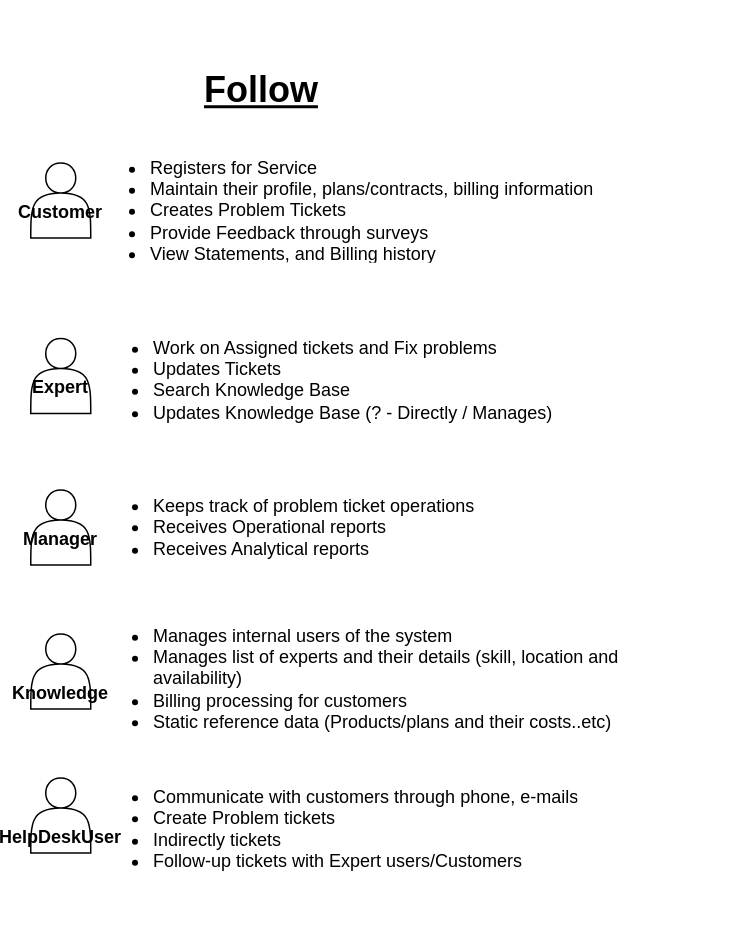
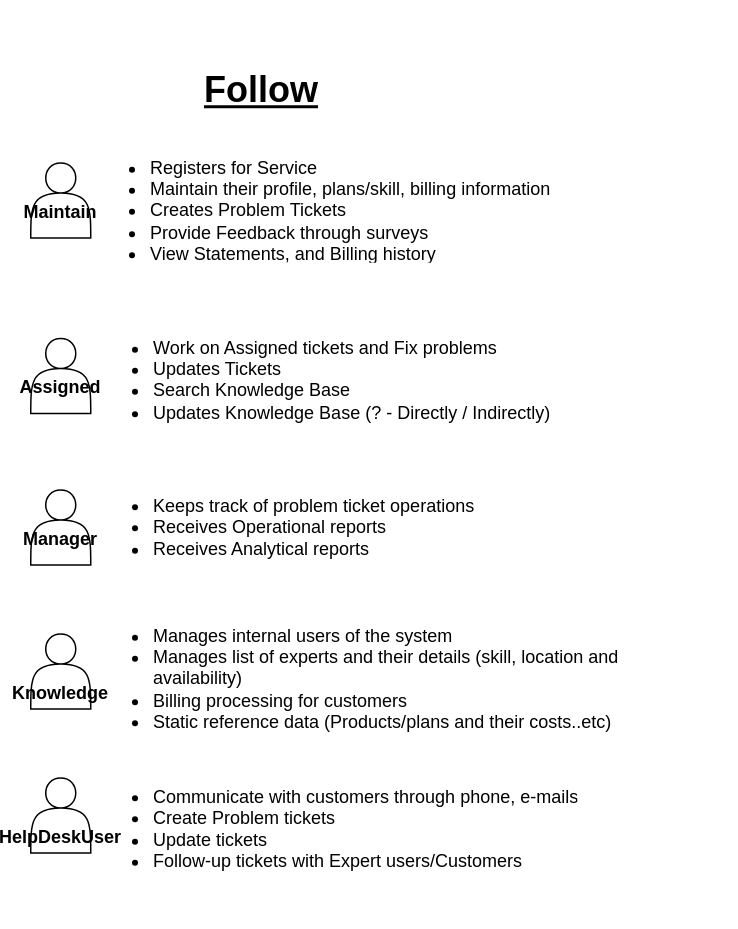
(61, 200) -> (61, 200)
(349, 200) -> (322, 200)
(61, 376) -> (61, 376)
(307, 376) -> (318, 376)
(317, 829) -> (317, 829)
